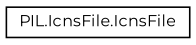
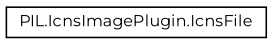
(98, 22) -> (136, 22)
